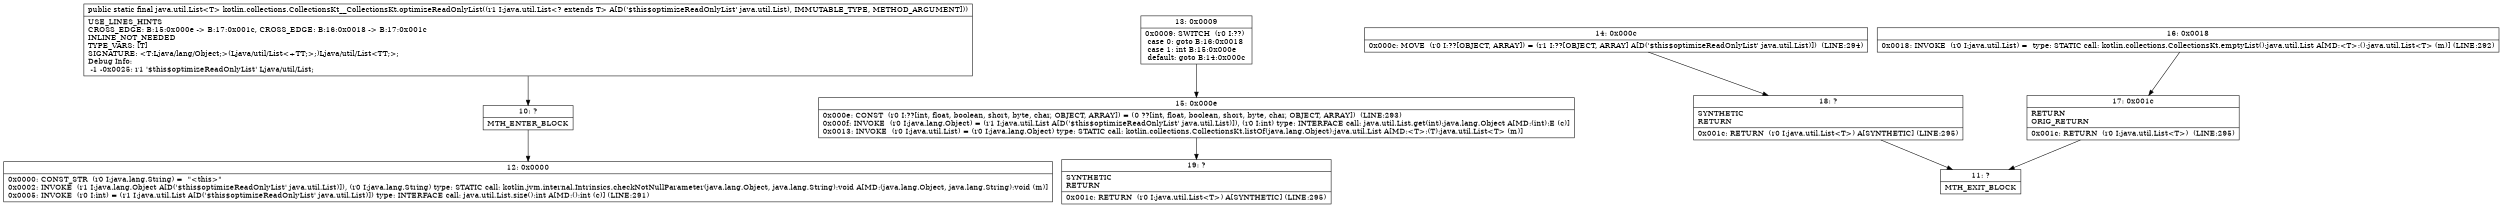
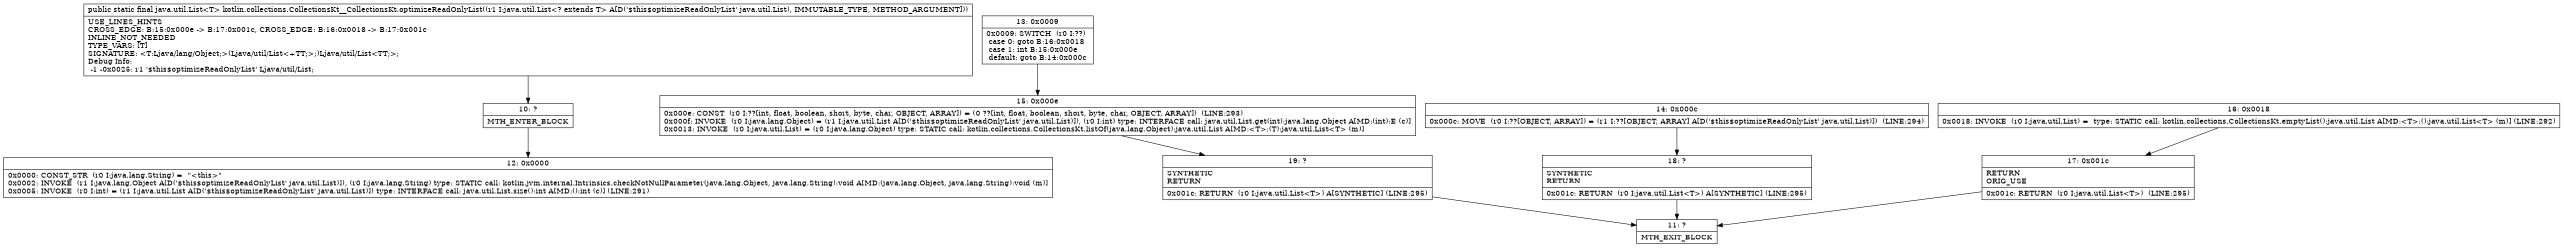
(2060, 121) -> (2007, 181)
none -> (1532, 211)
